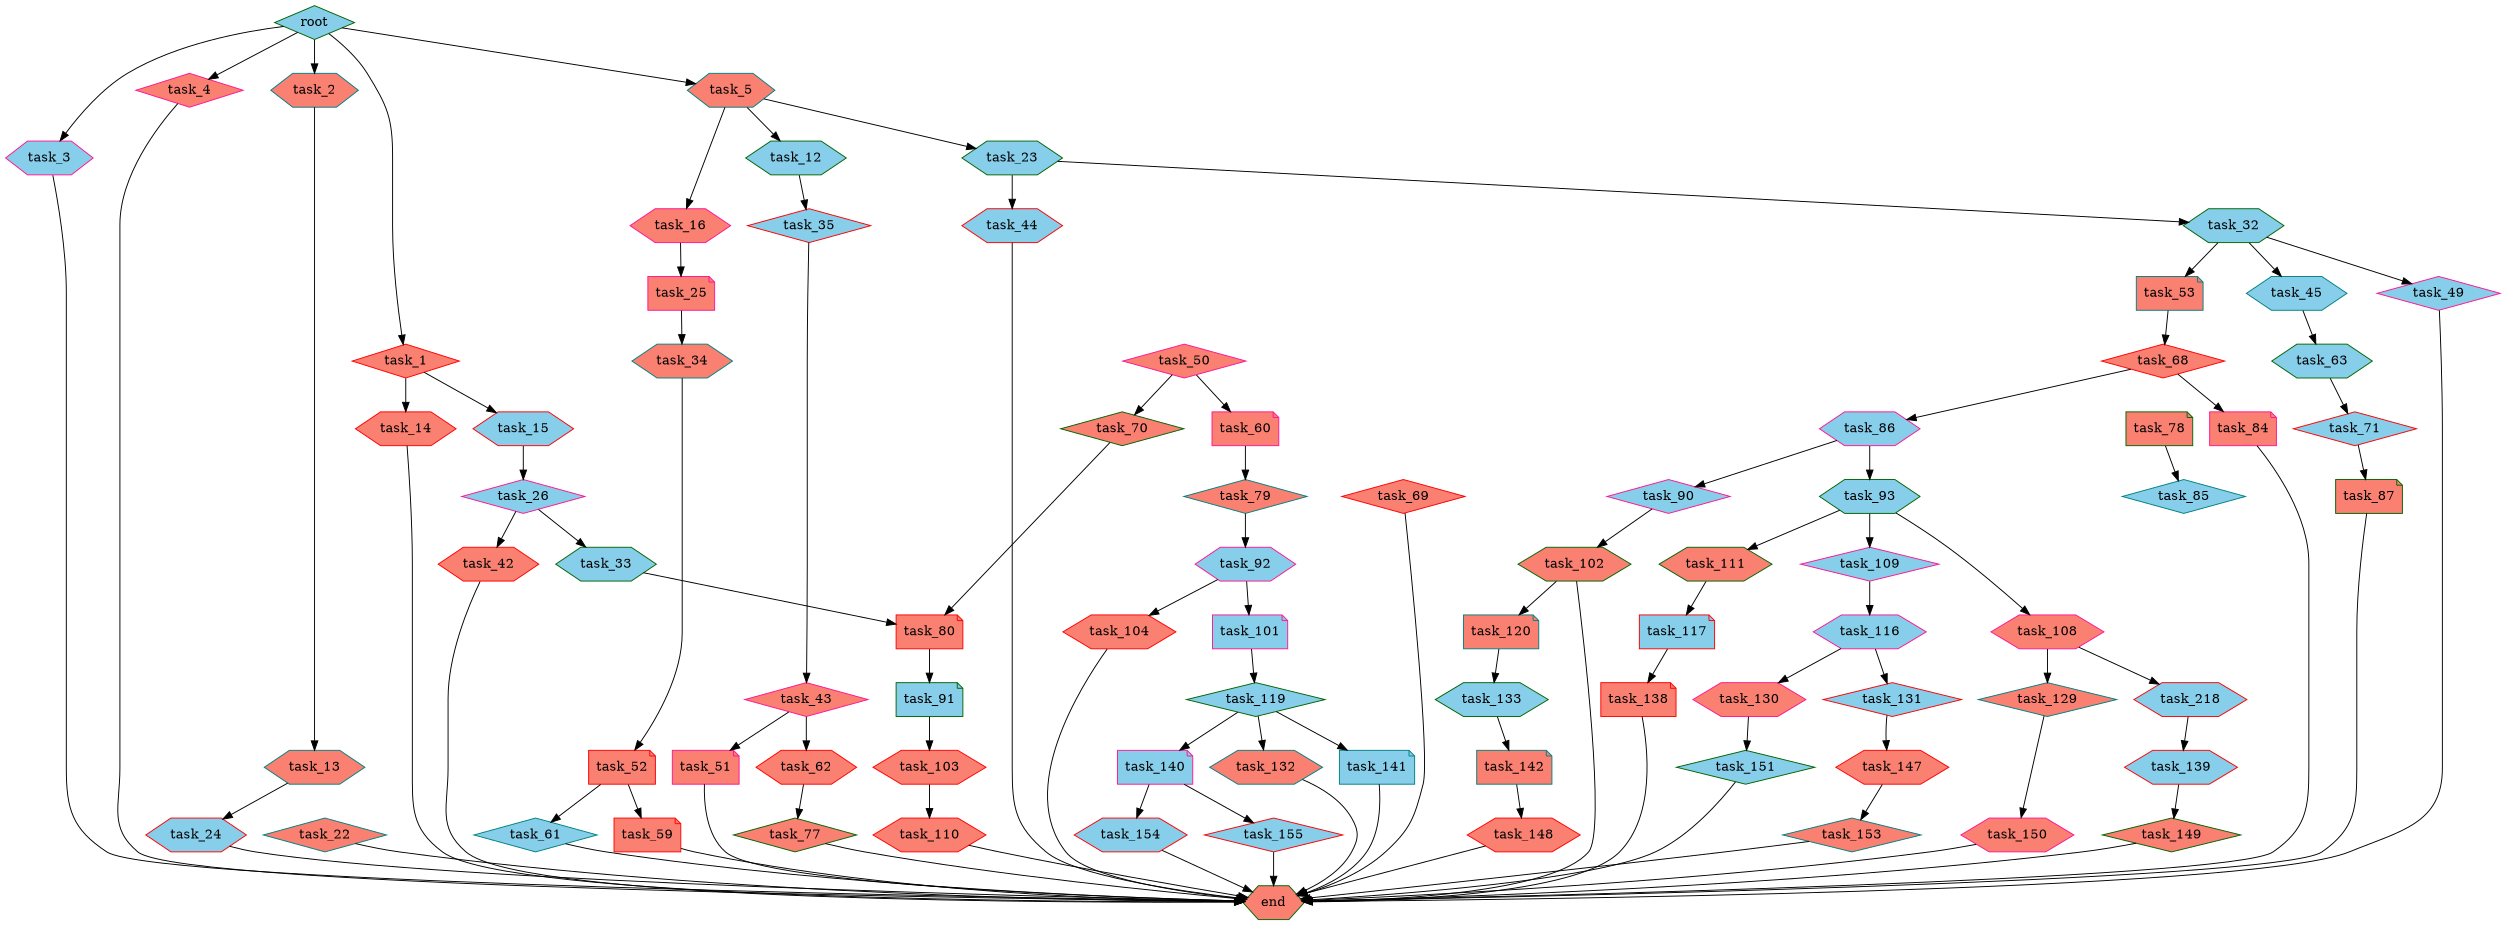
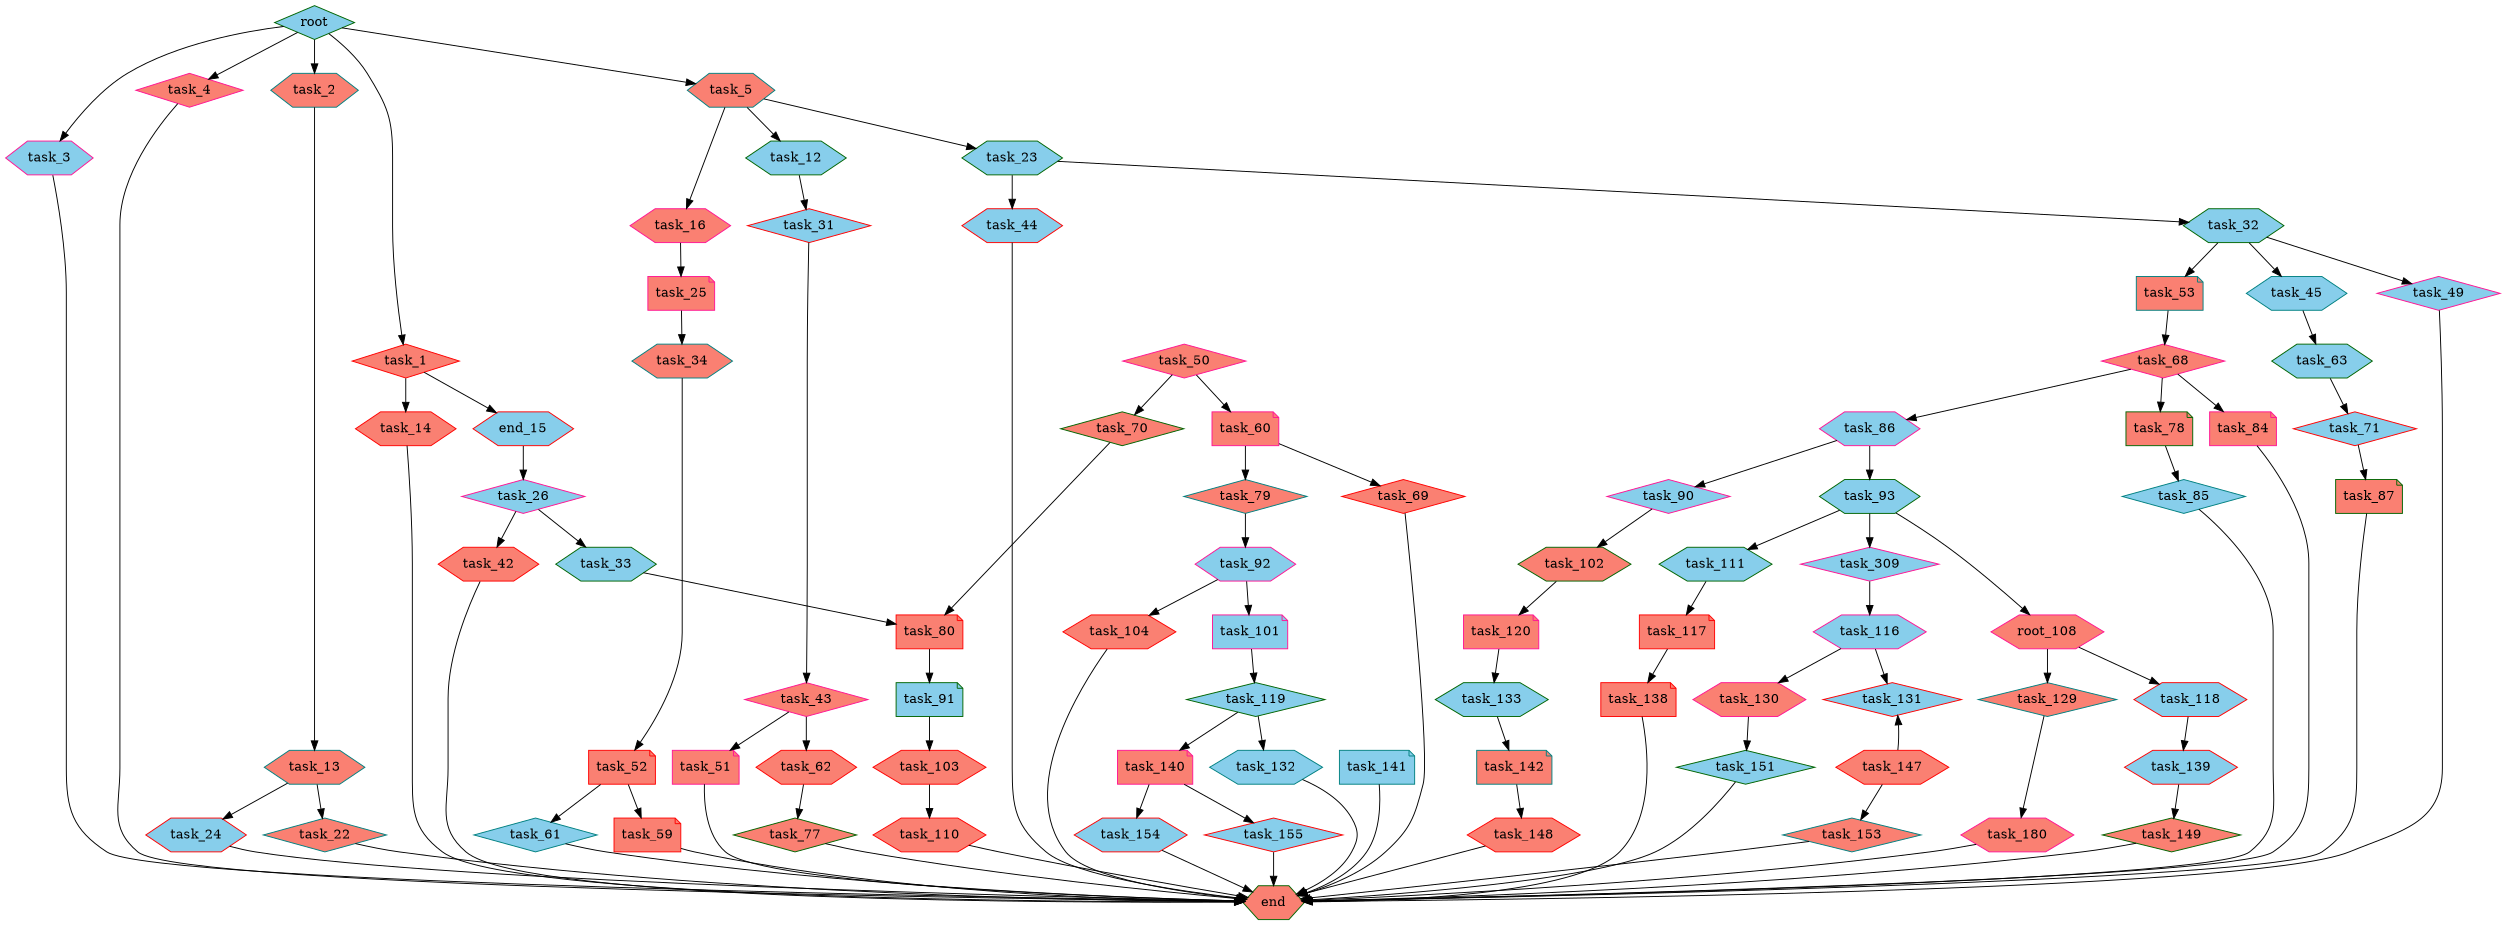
(809, 226) -> (809, 226)
(2163, 361) -> (2163, 361)
none -> (2162, 390)
(523, 429) -> (523, 429)
none -> (1325, 463)
(1716, 564) -> (1716, 564)
(1870, 564) -> (1870, 564)
(1501, 632) -> (1501, 632)
(1677, 632) -> (1677, 632)
(2047, 632) -> (2047, 632)
(2190, 700) -> (2190, 700)
(1886, 728) -> (1899, 738)
(1308, 729) -> none
(1155, 767) -> (1155, 767)
(1266, 767) -> (1266, 767)
none -> (319, 797)
(2017, 835) -> (2017, 835)
(1584, 855) -> (2260, 842)
